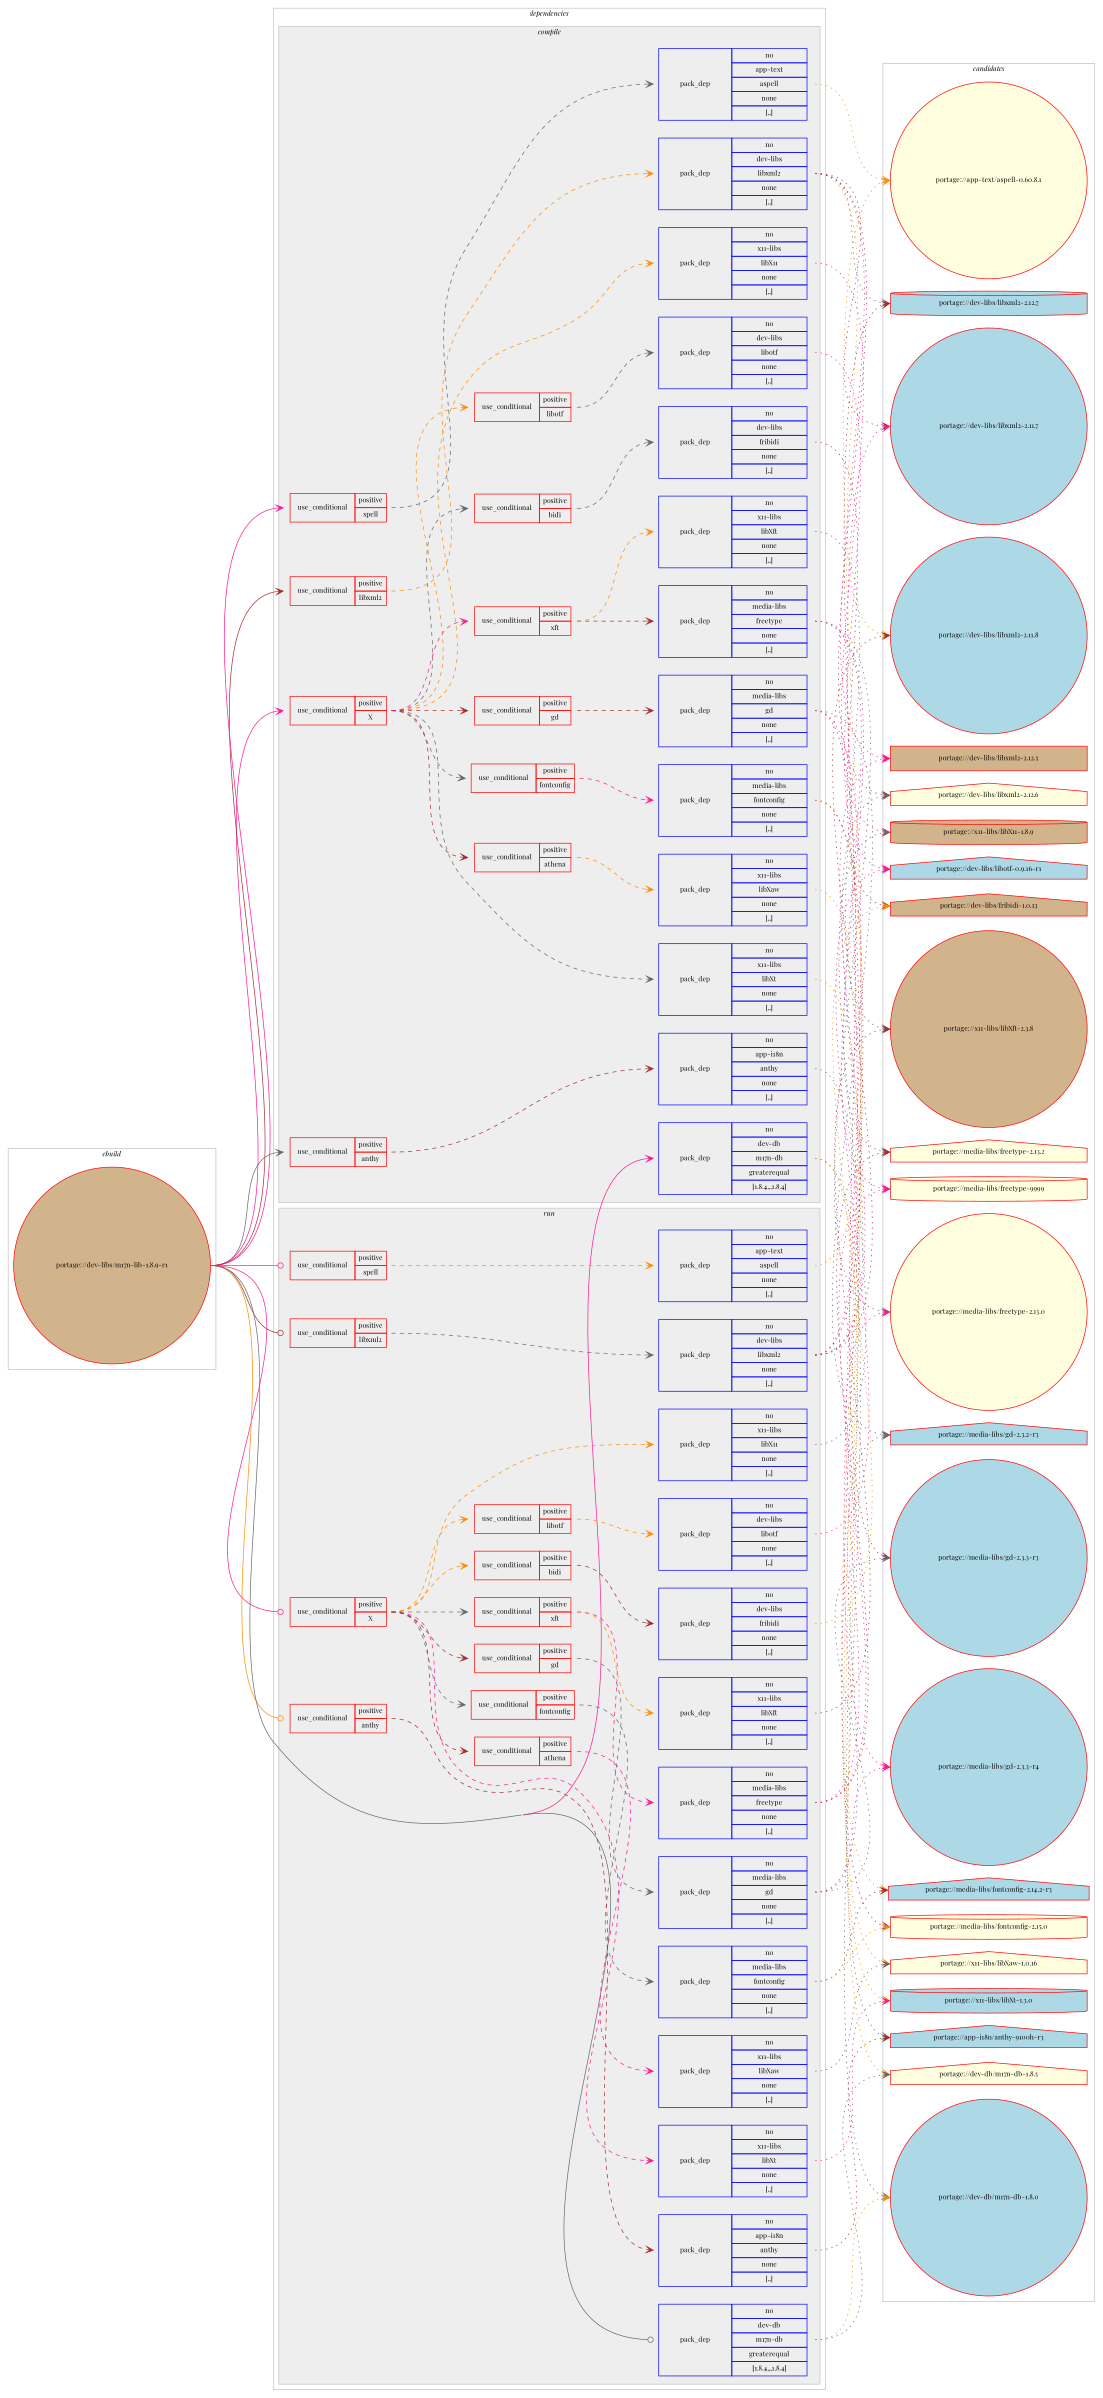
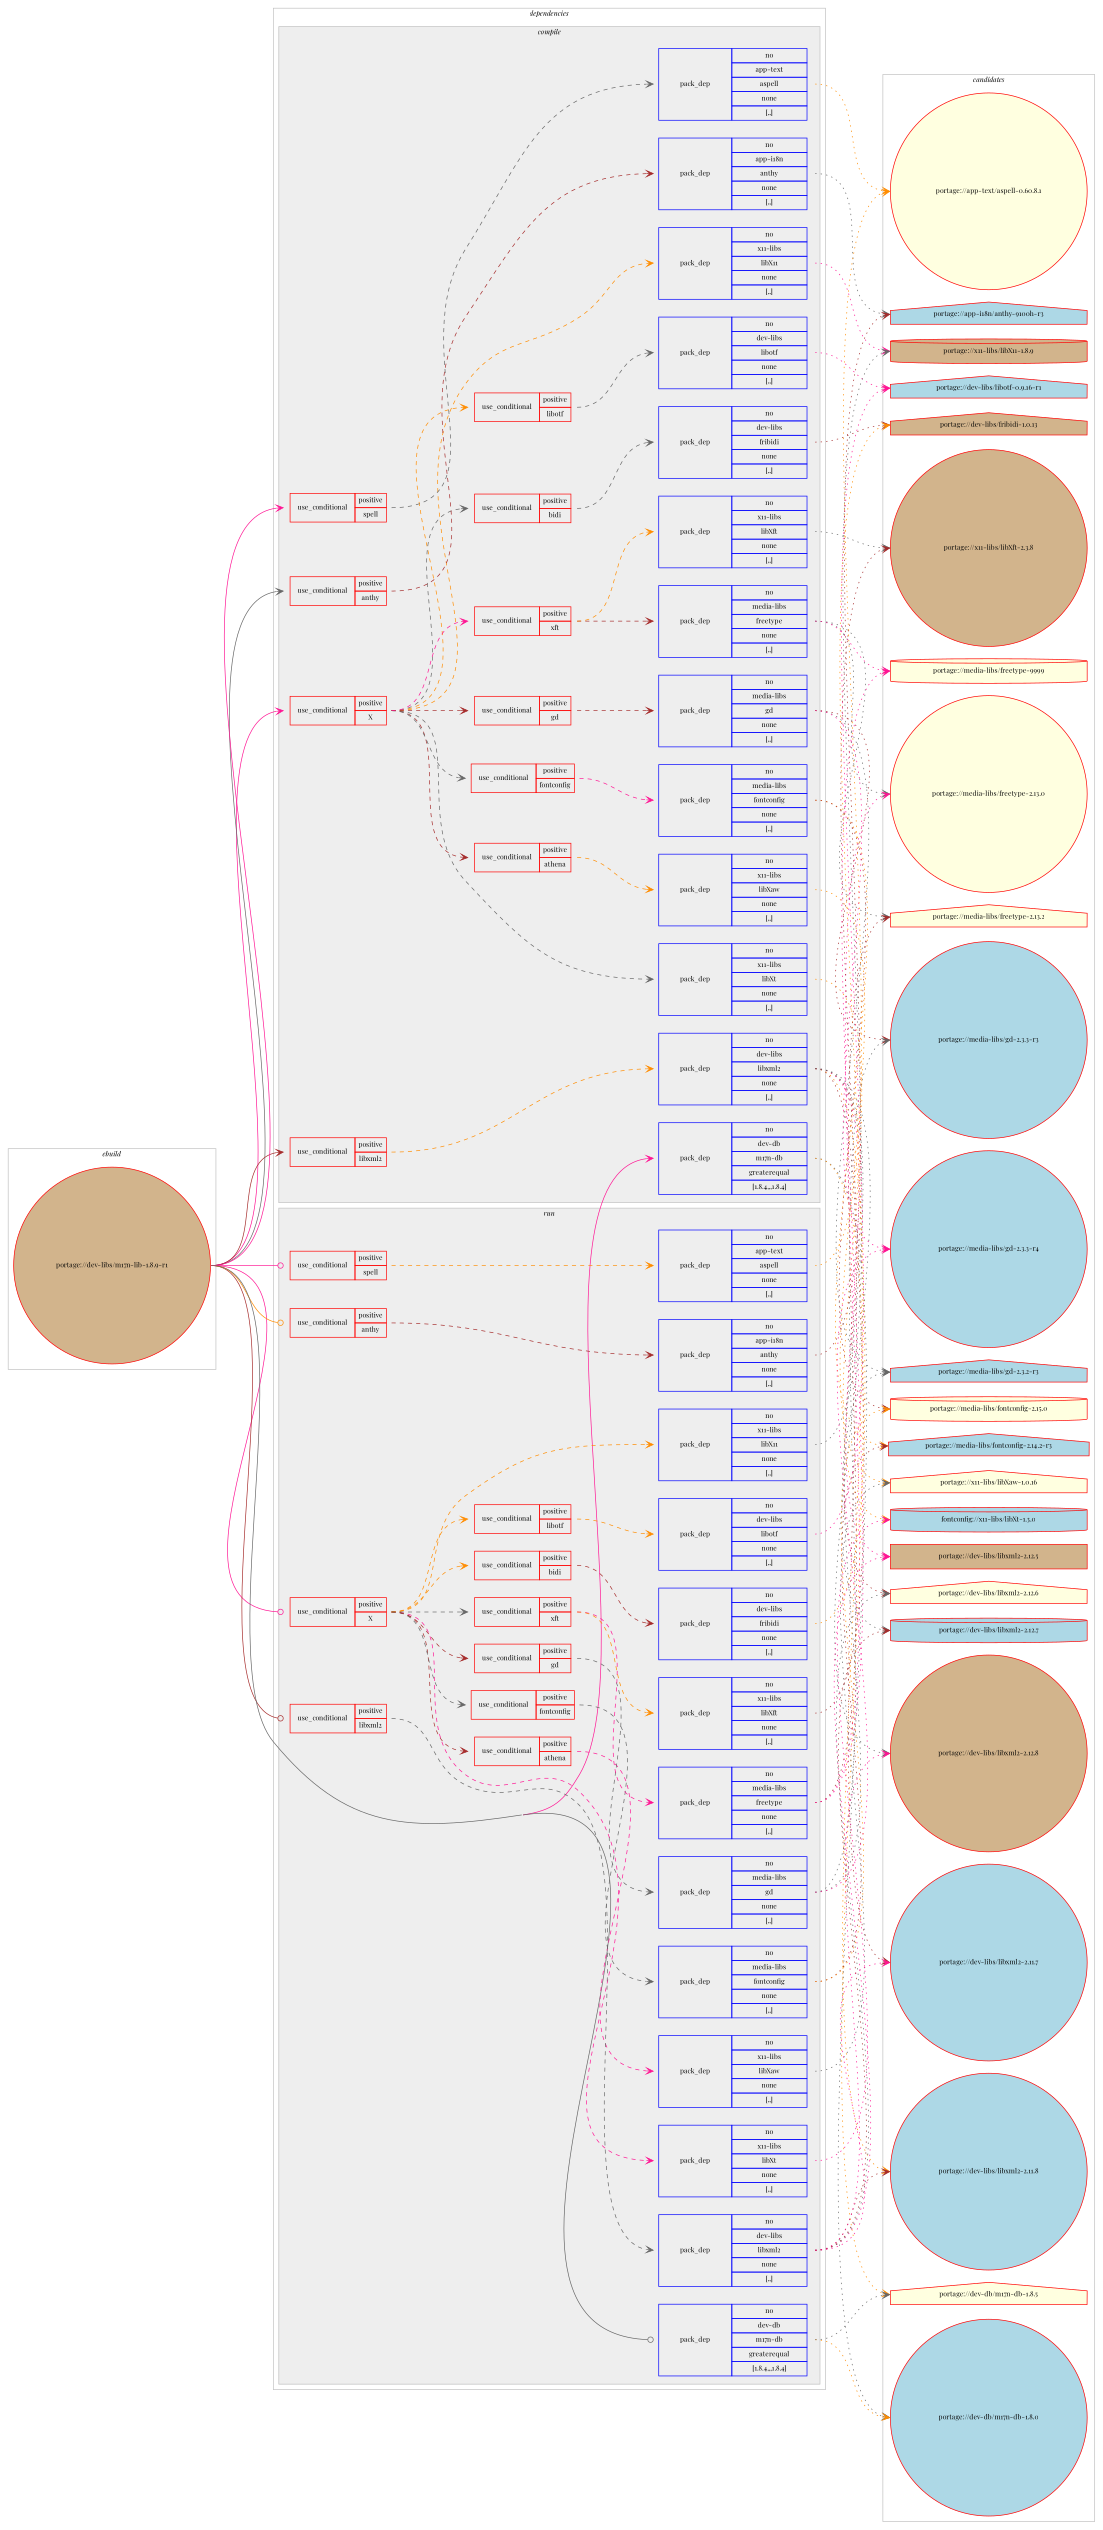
none -> (989, 1753)
(989, 2001) -> (989, 1520)
